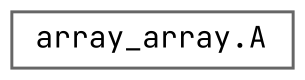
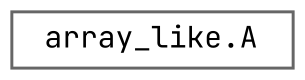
(152, 40) -> (152, 40)
